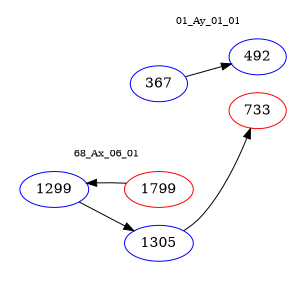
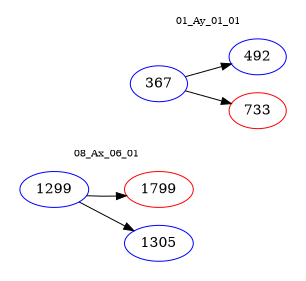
(107, 154) -> (107, 154)
(112, 183) -> (101, 196)
(222, 189) -> (203, 96)
